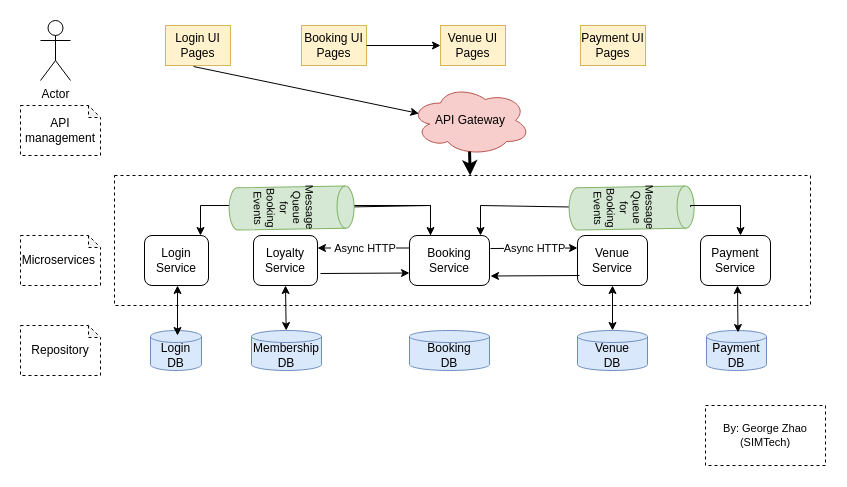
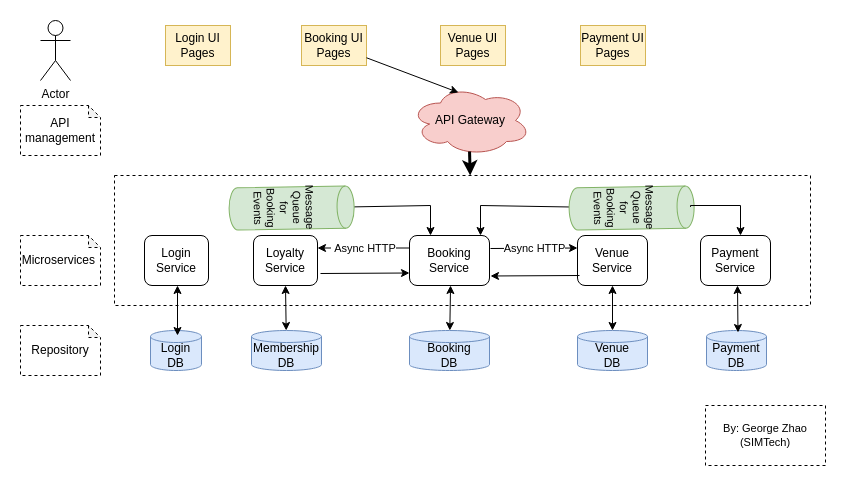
(400, 46) -> (409, 74)
(303, 89) -> none
(205, 206) -> none
none -> (450, 308)
